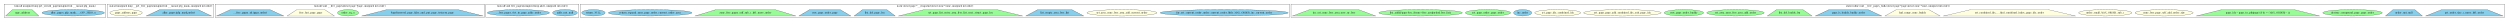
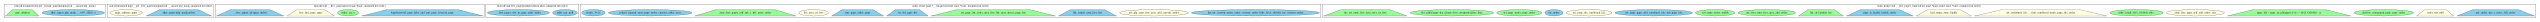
none -> (814, 13)
(1122, 13) -> (1154, 13)
(1622, 13) -> (1654, 13)
(2105, 13) -> (2137, 13)
(2404, 13) -> (2435, 13)
